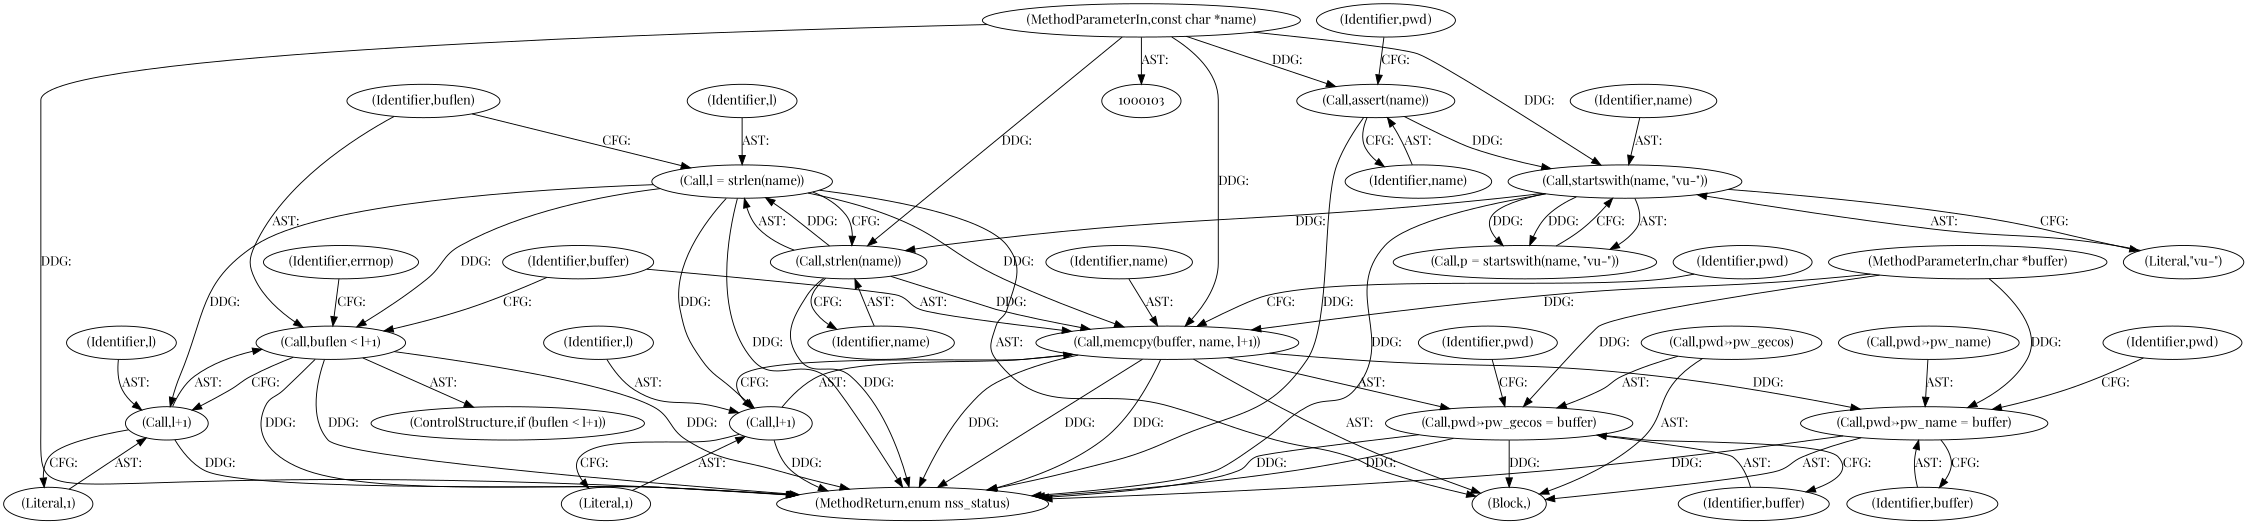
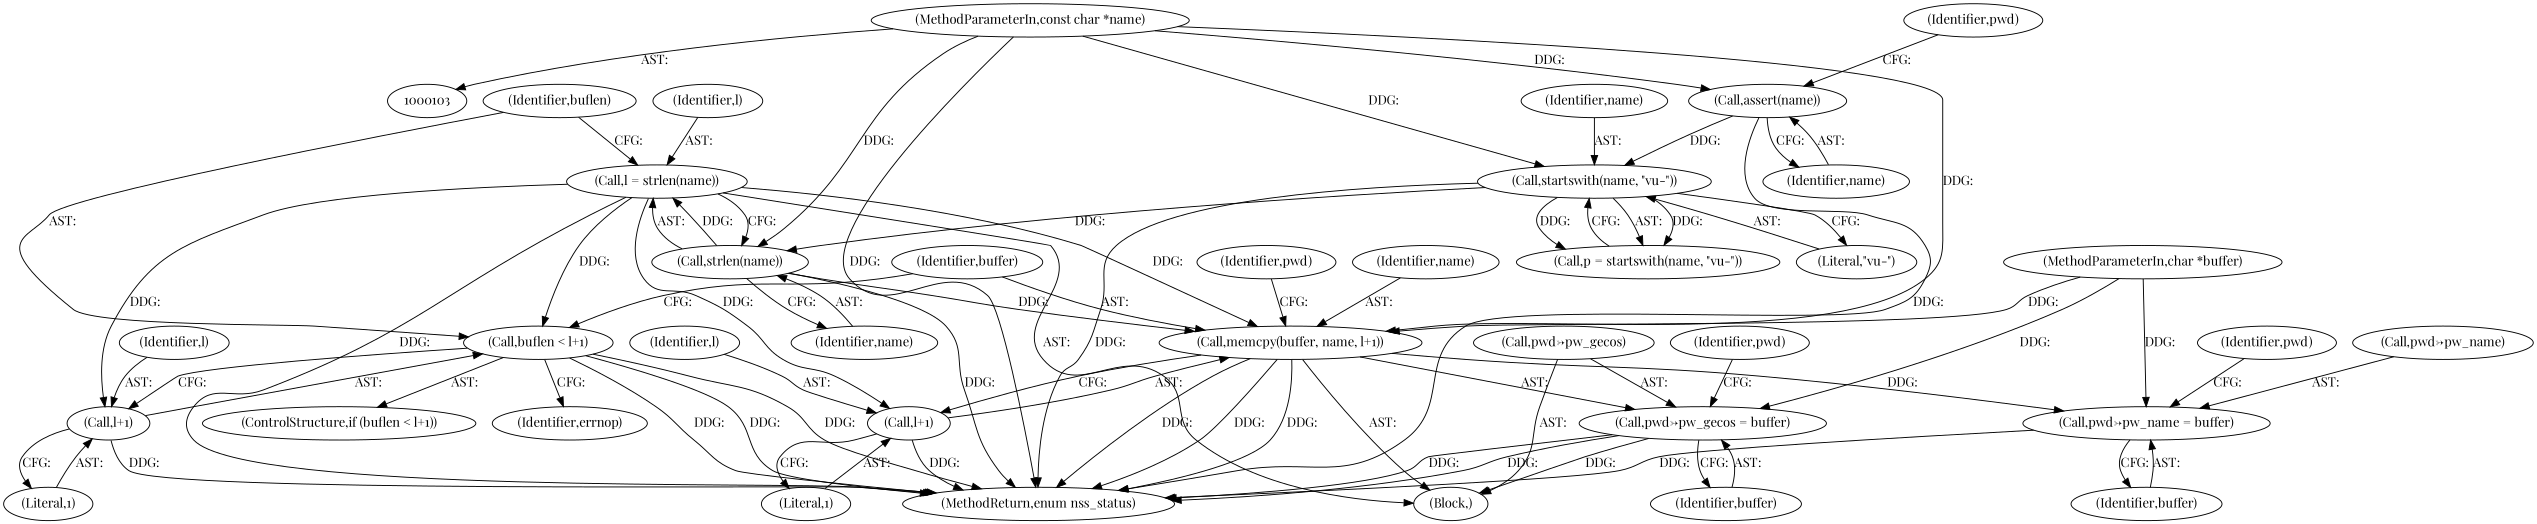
(337, 298) -> (552, 379)
(1711, 481) -> none
